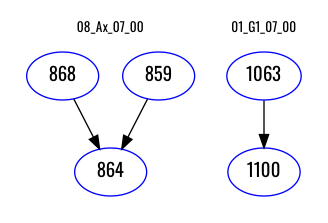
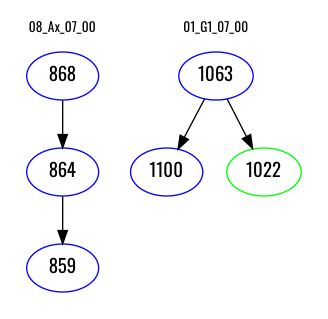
(138, 118) -> (63, 213)
none -> (264, 172)
